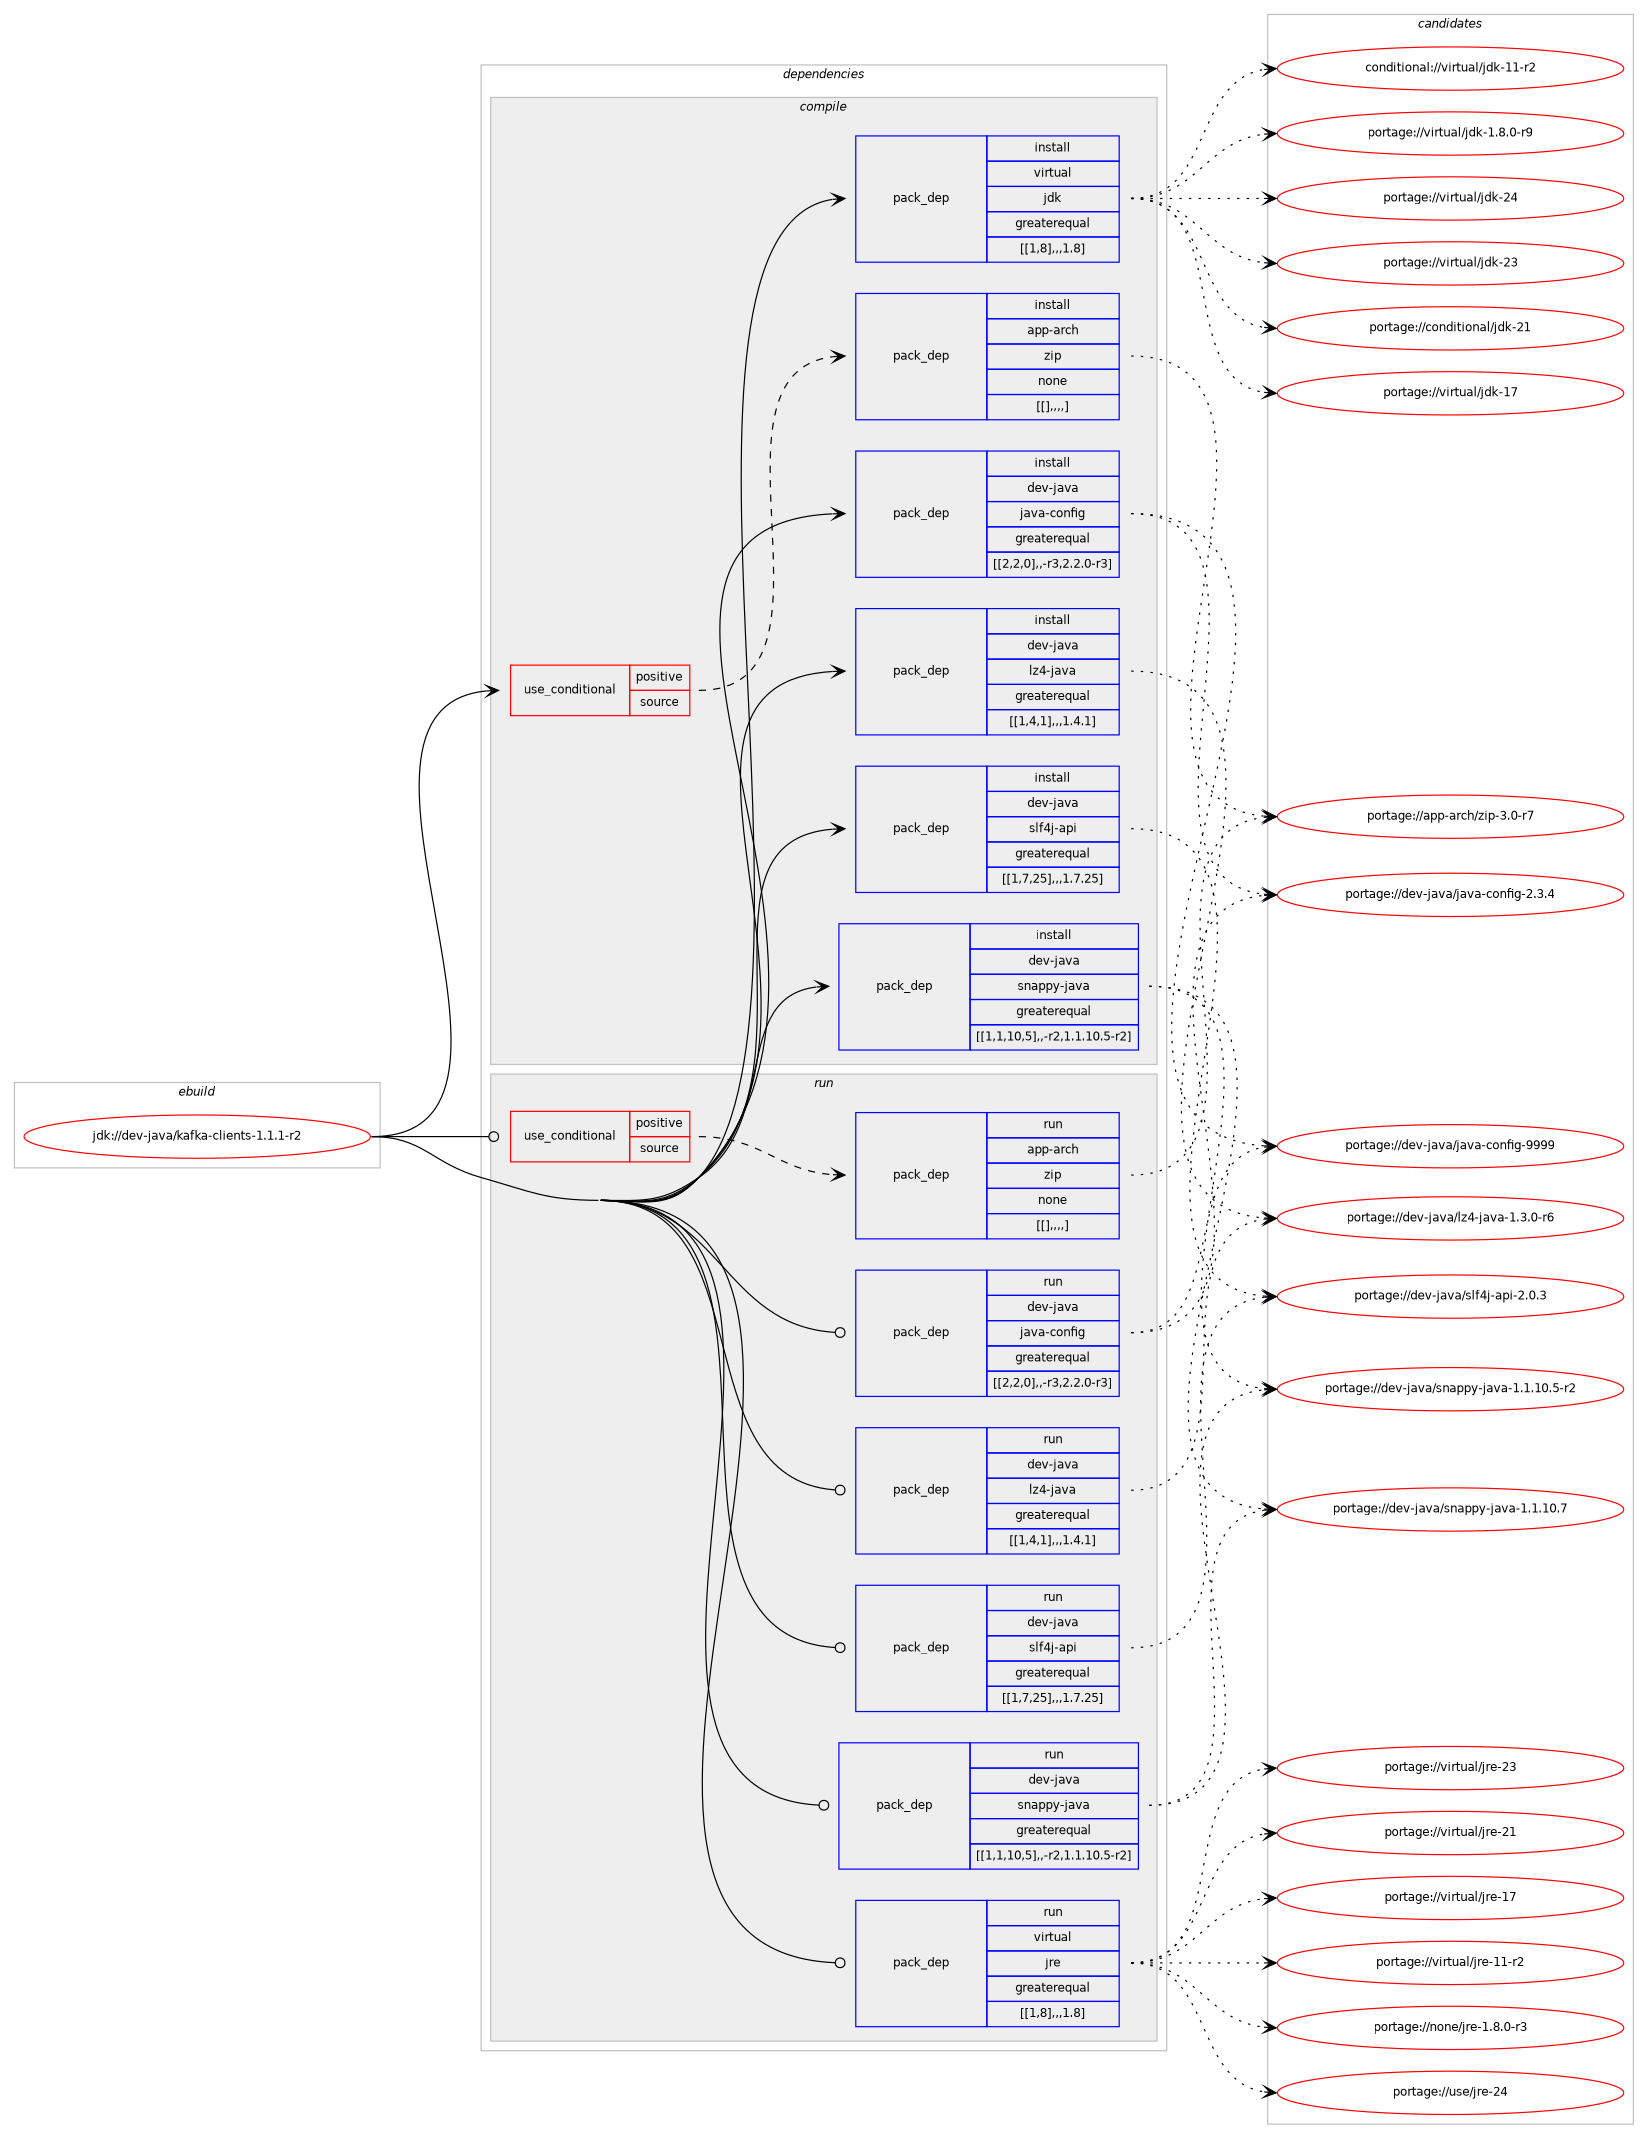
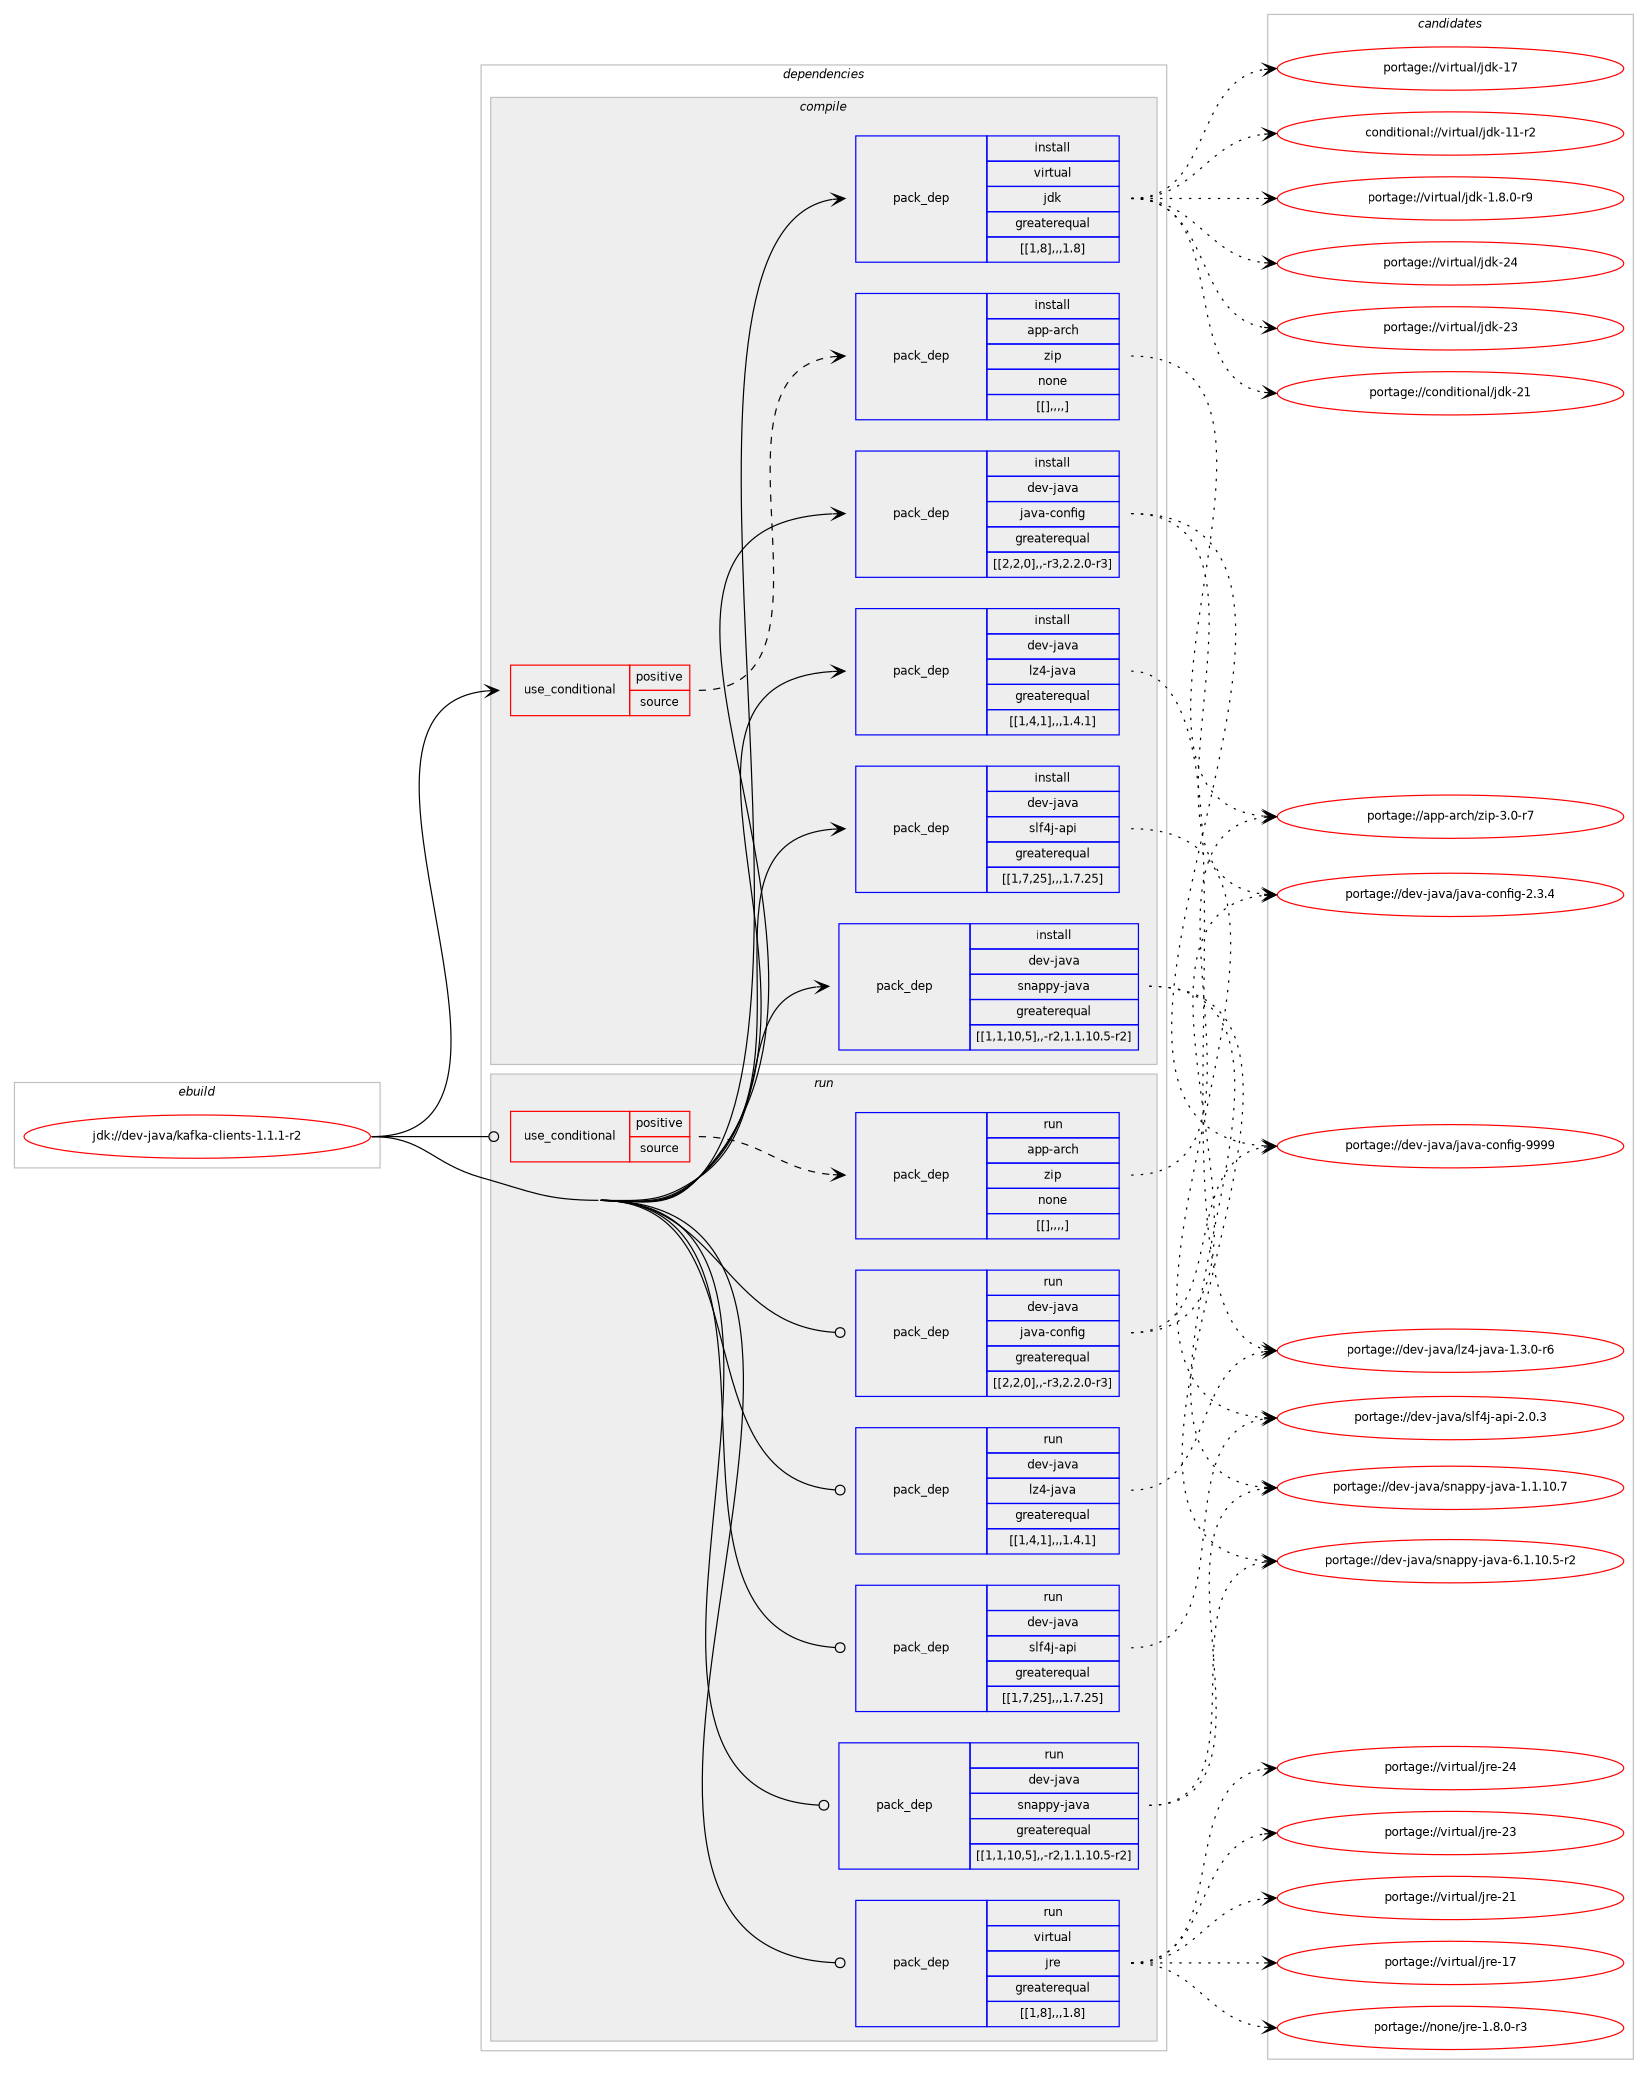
(1451, 1389) -> (1451, 1561)
(1451, 1963) -> none
(1451, 2093) -> (1451, 1768)
